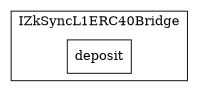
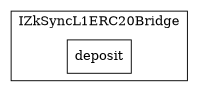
(99, 22) -> (99, 22)
